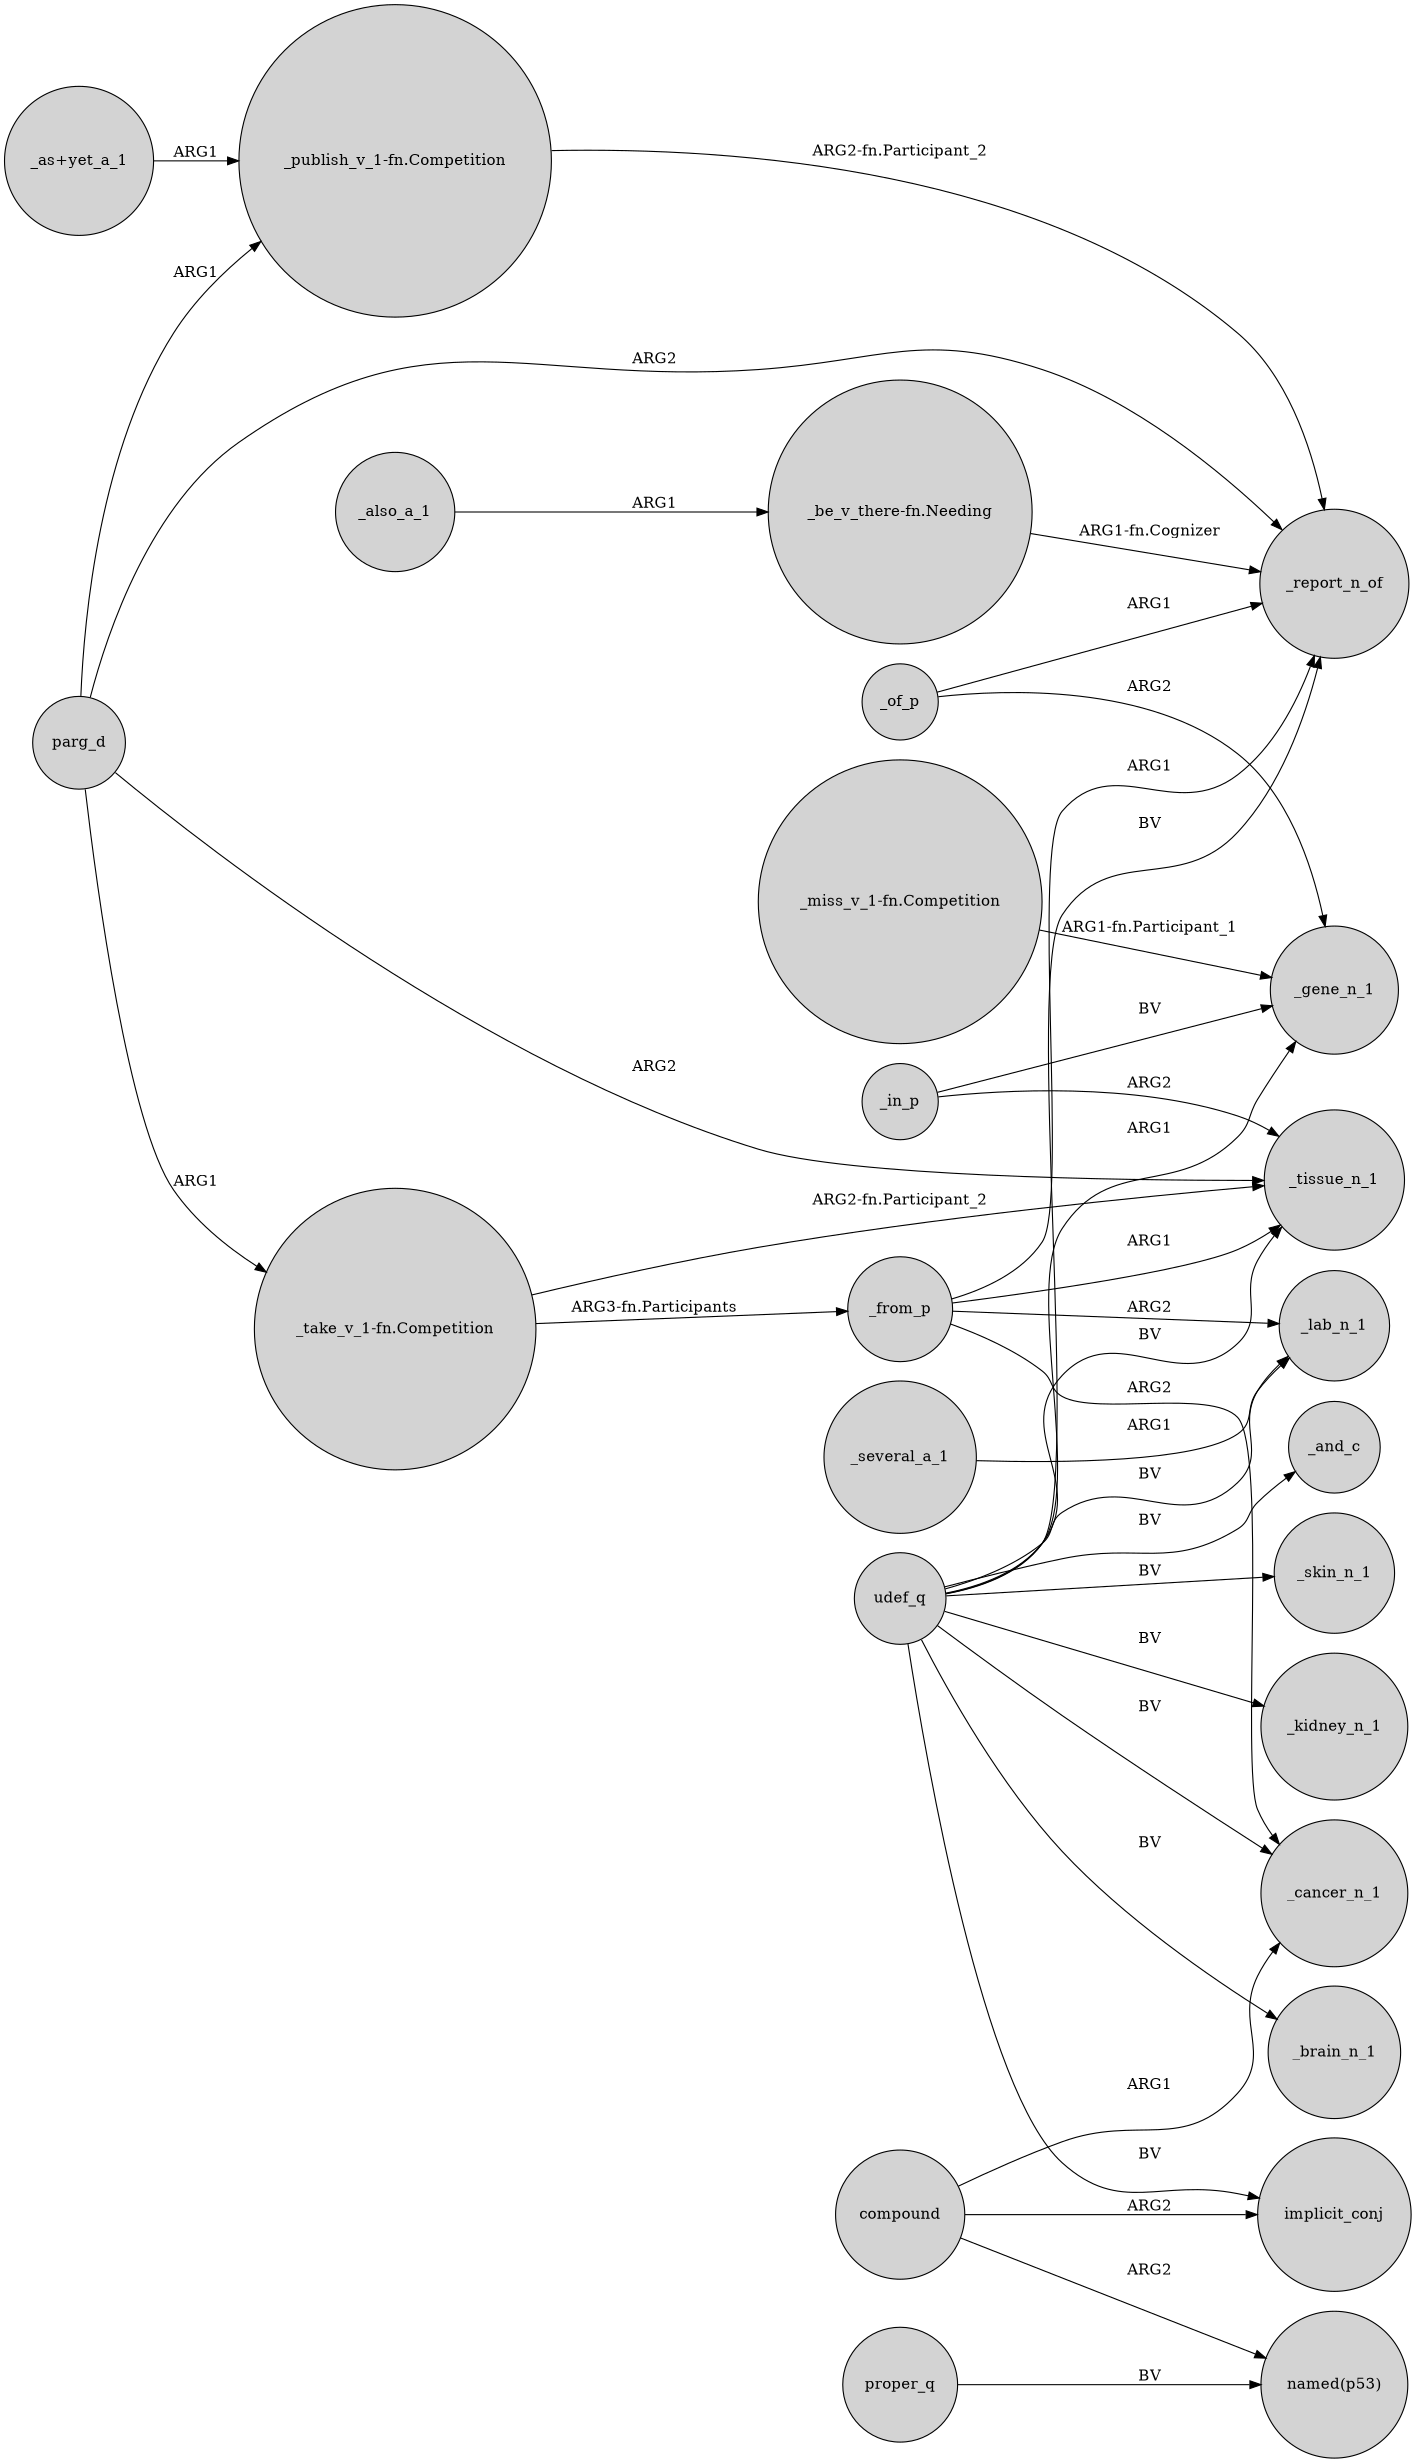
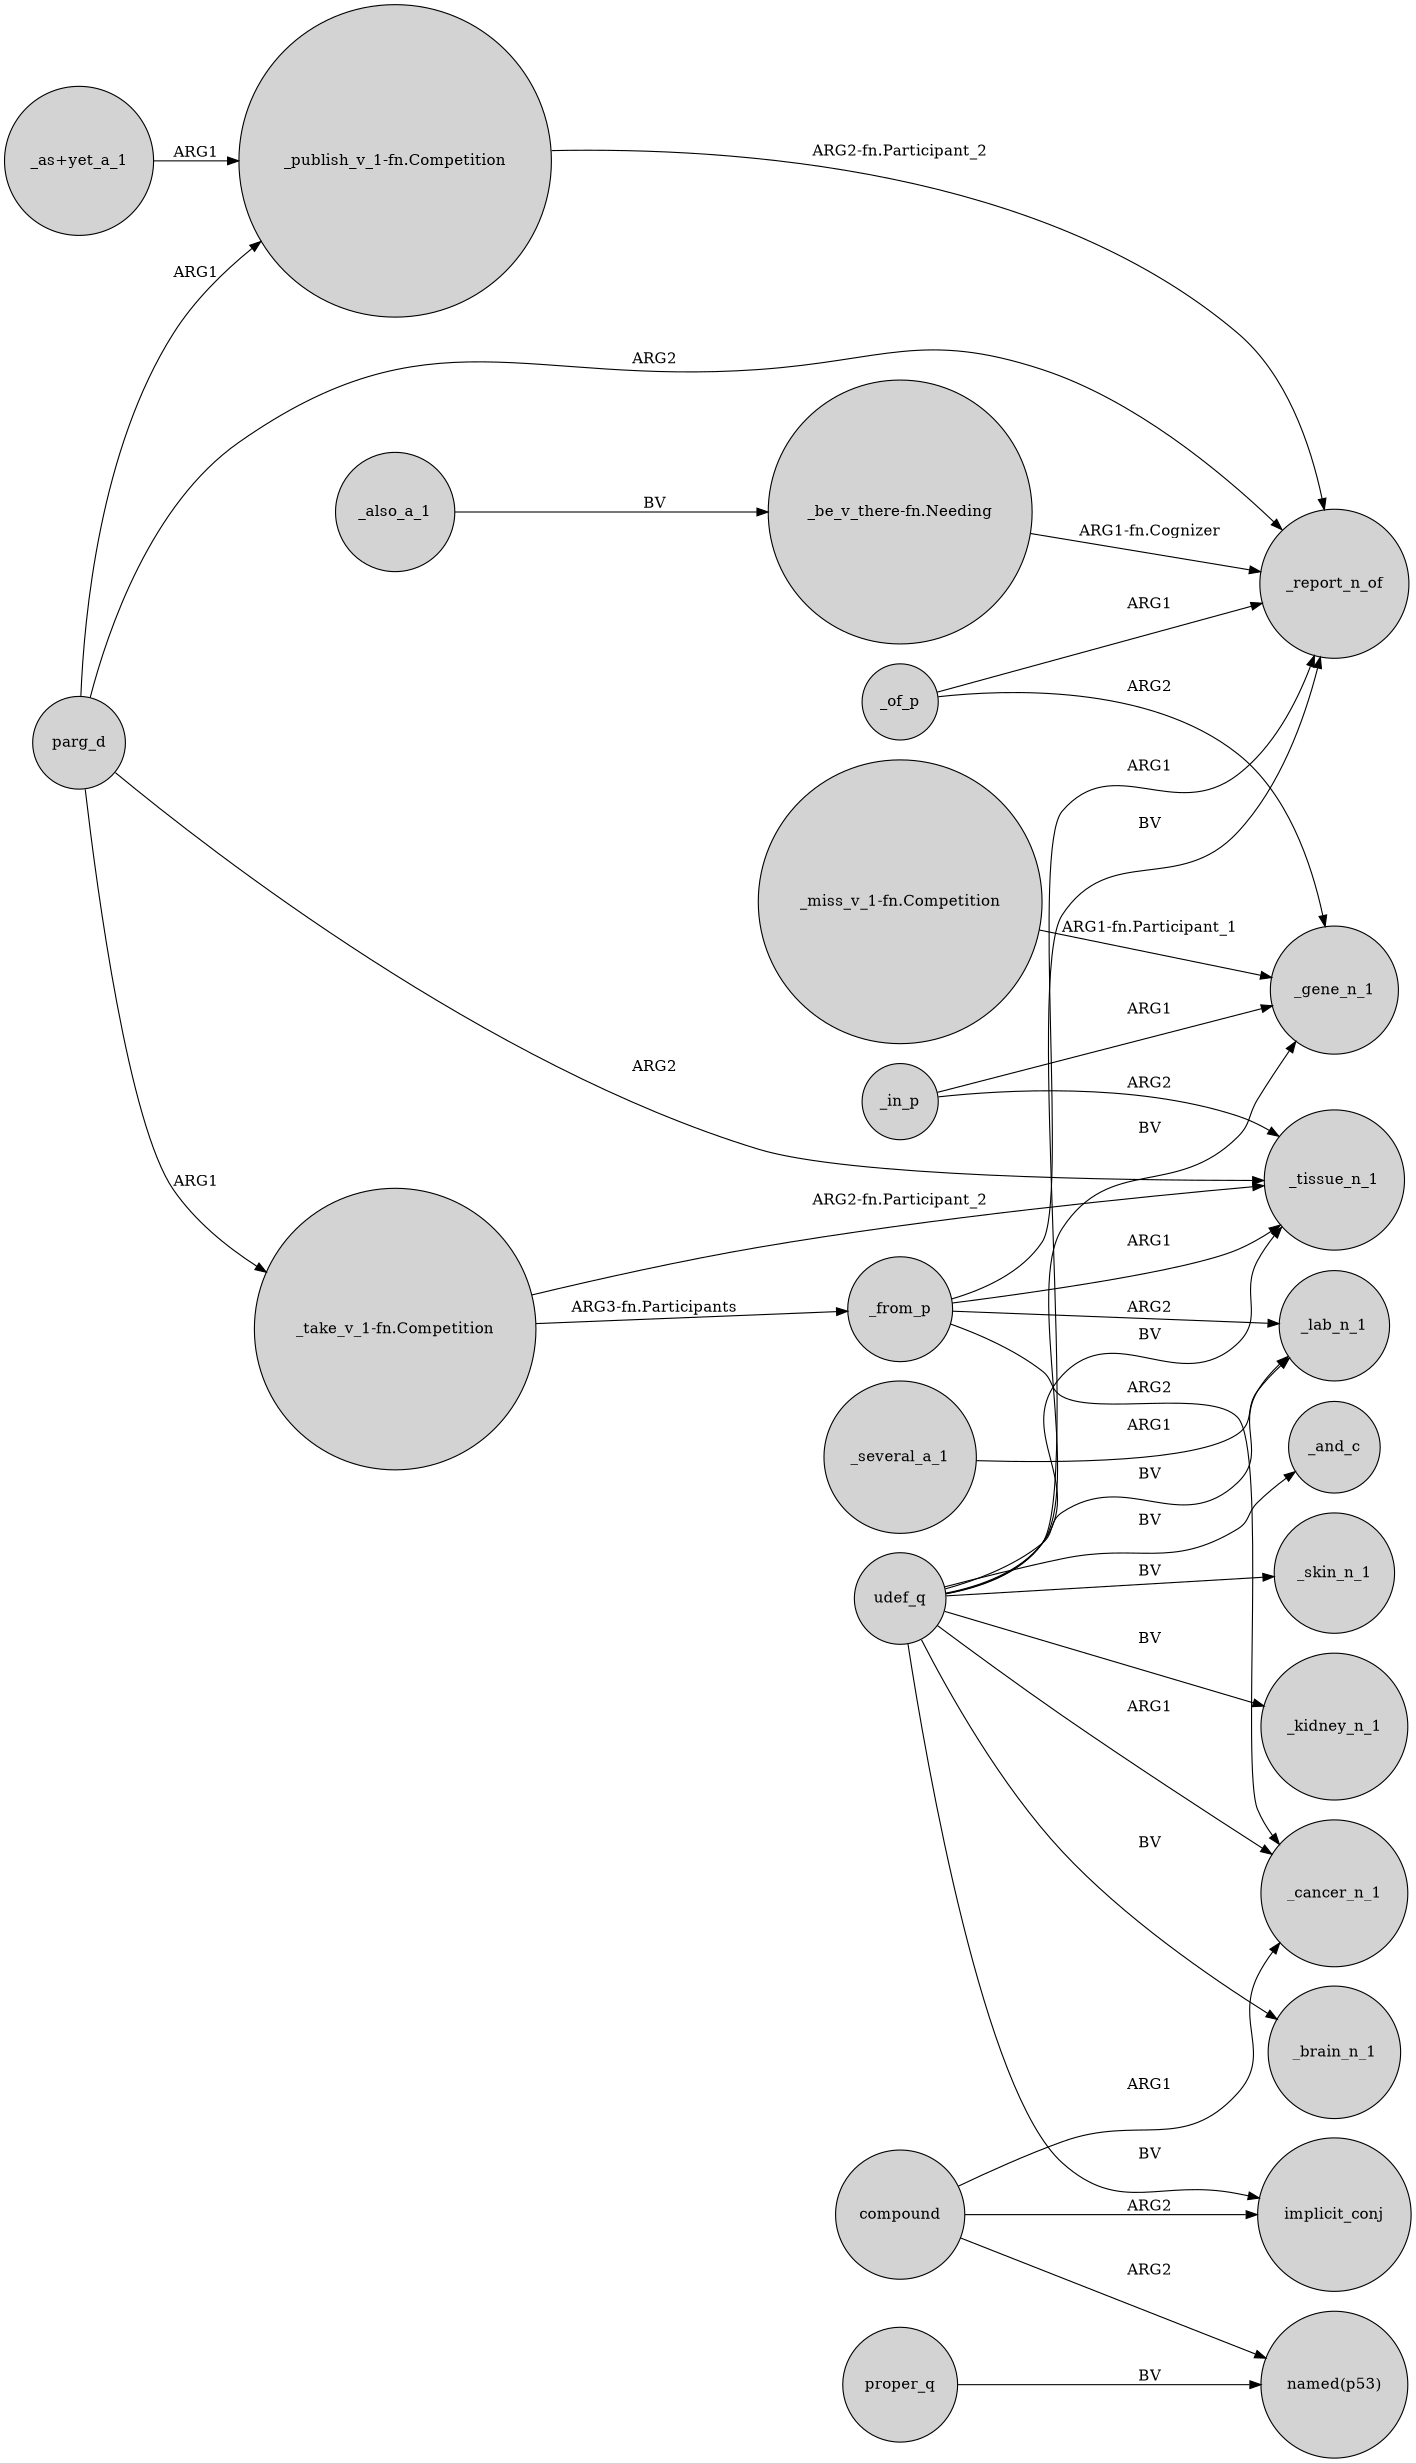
(655, 504) -> (655, 504)
(1150, 1009) -> (1150, 1009)
(1150, 1129) -> (1150, 1129)
(1150, 1707) -> (1150, 1707)
